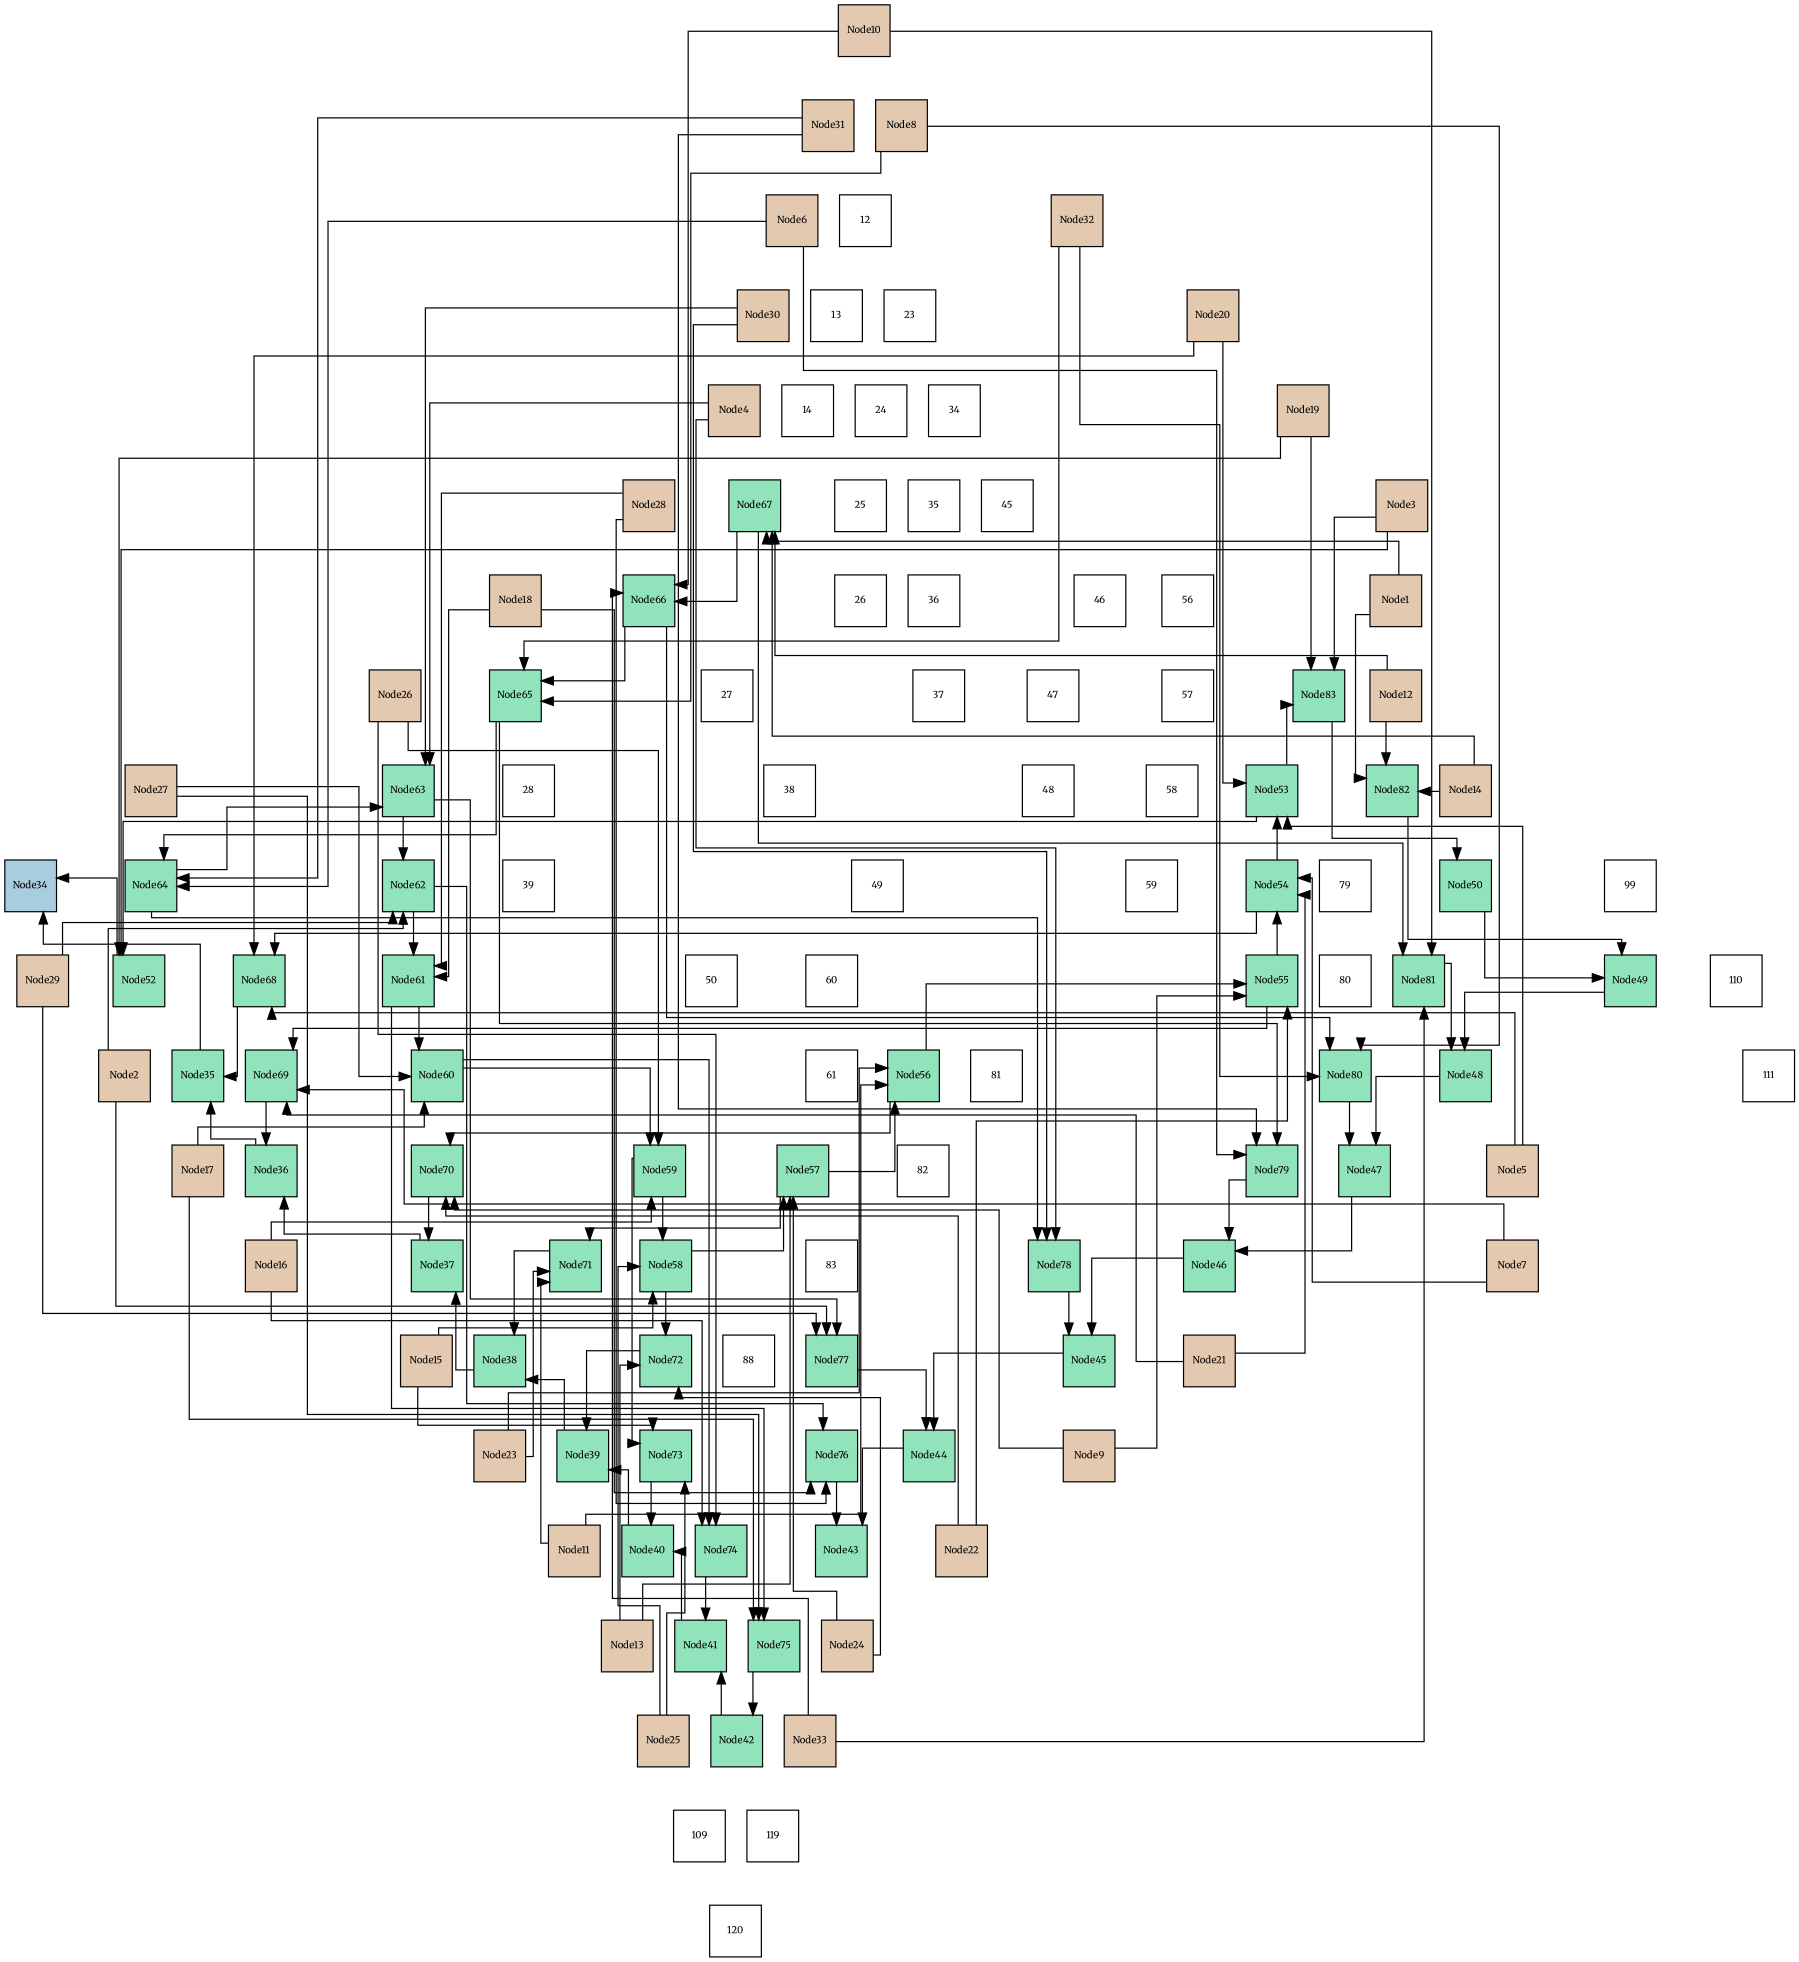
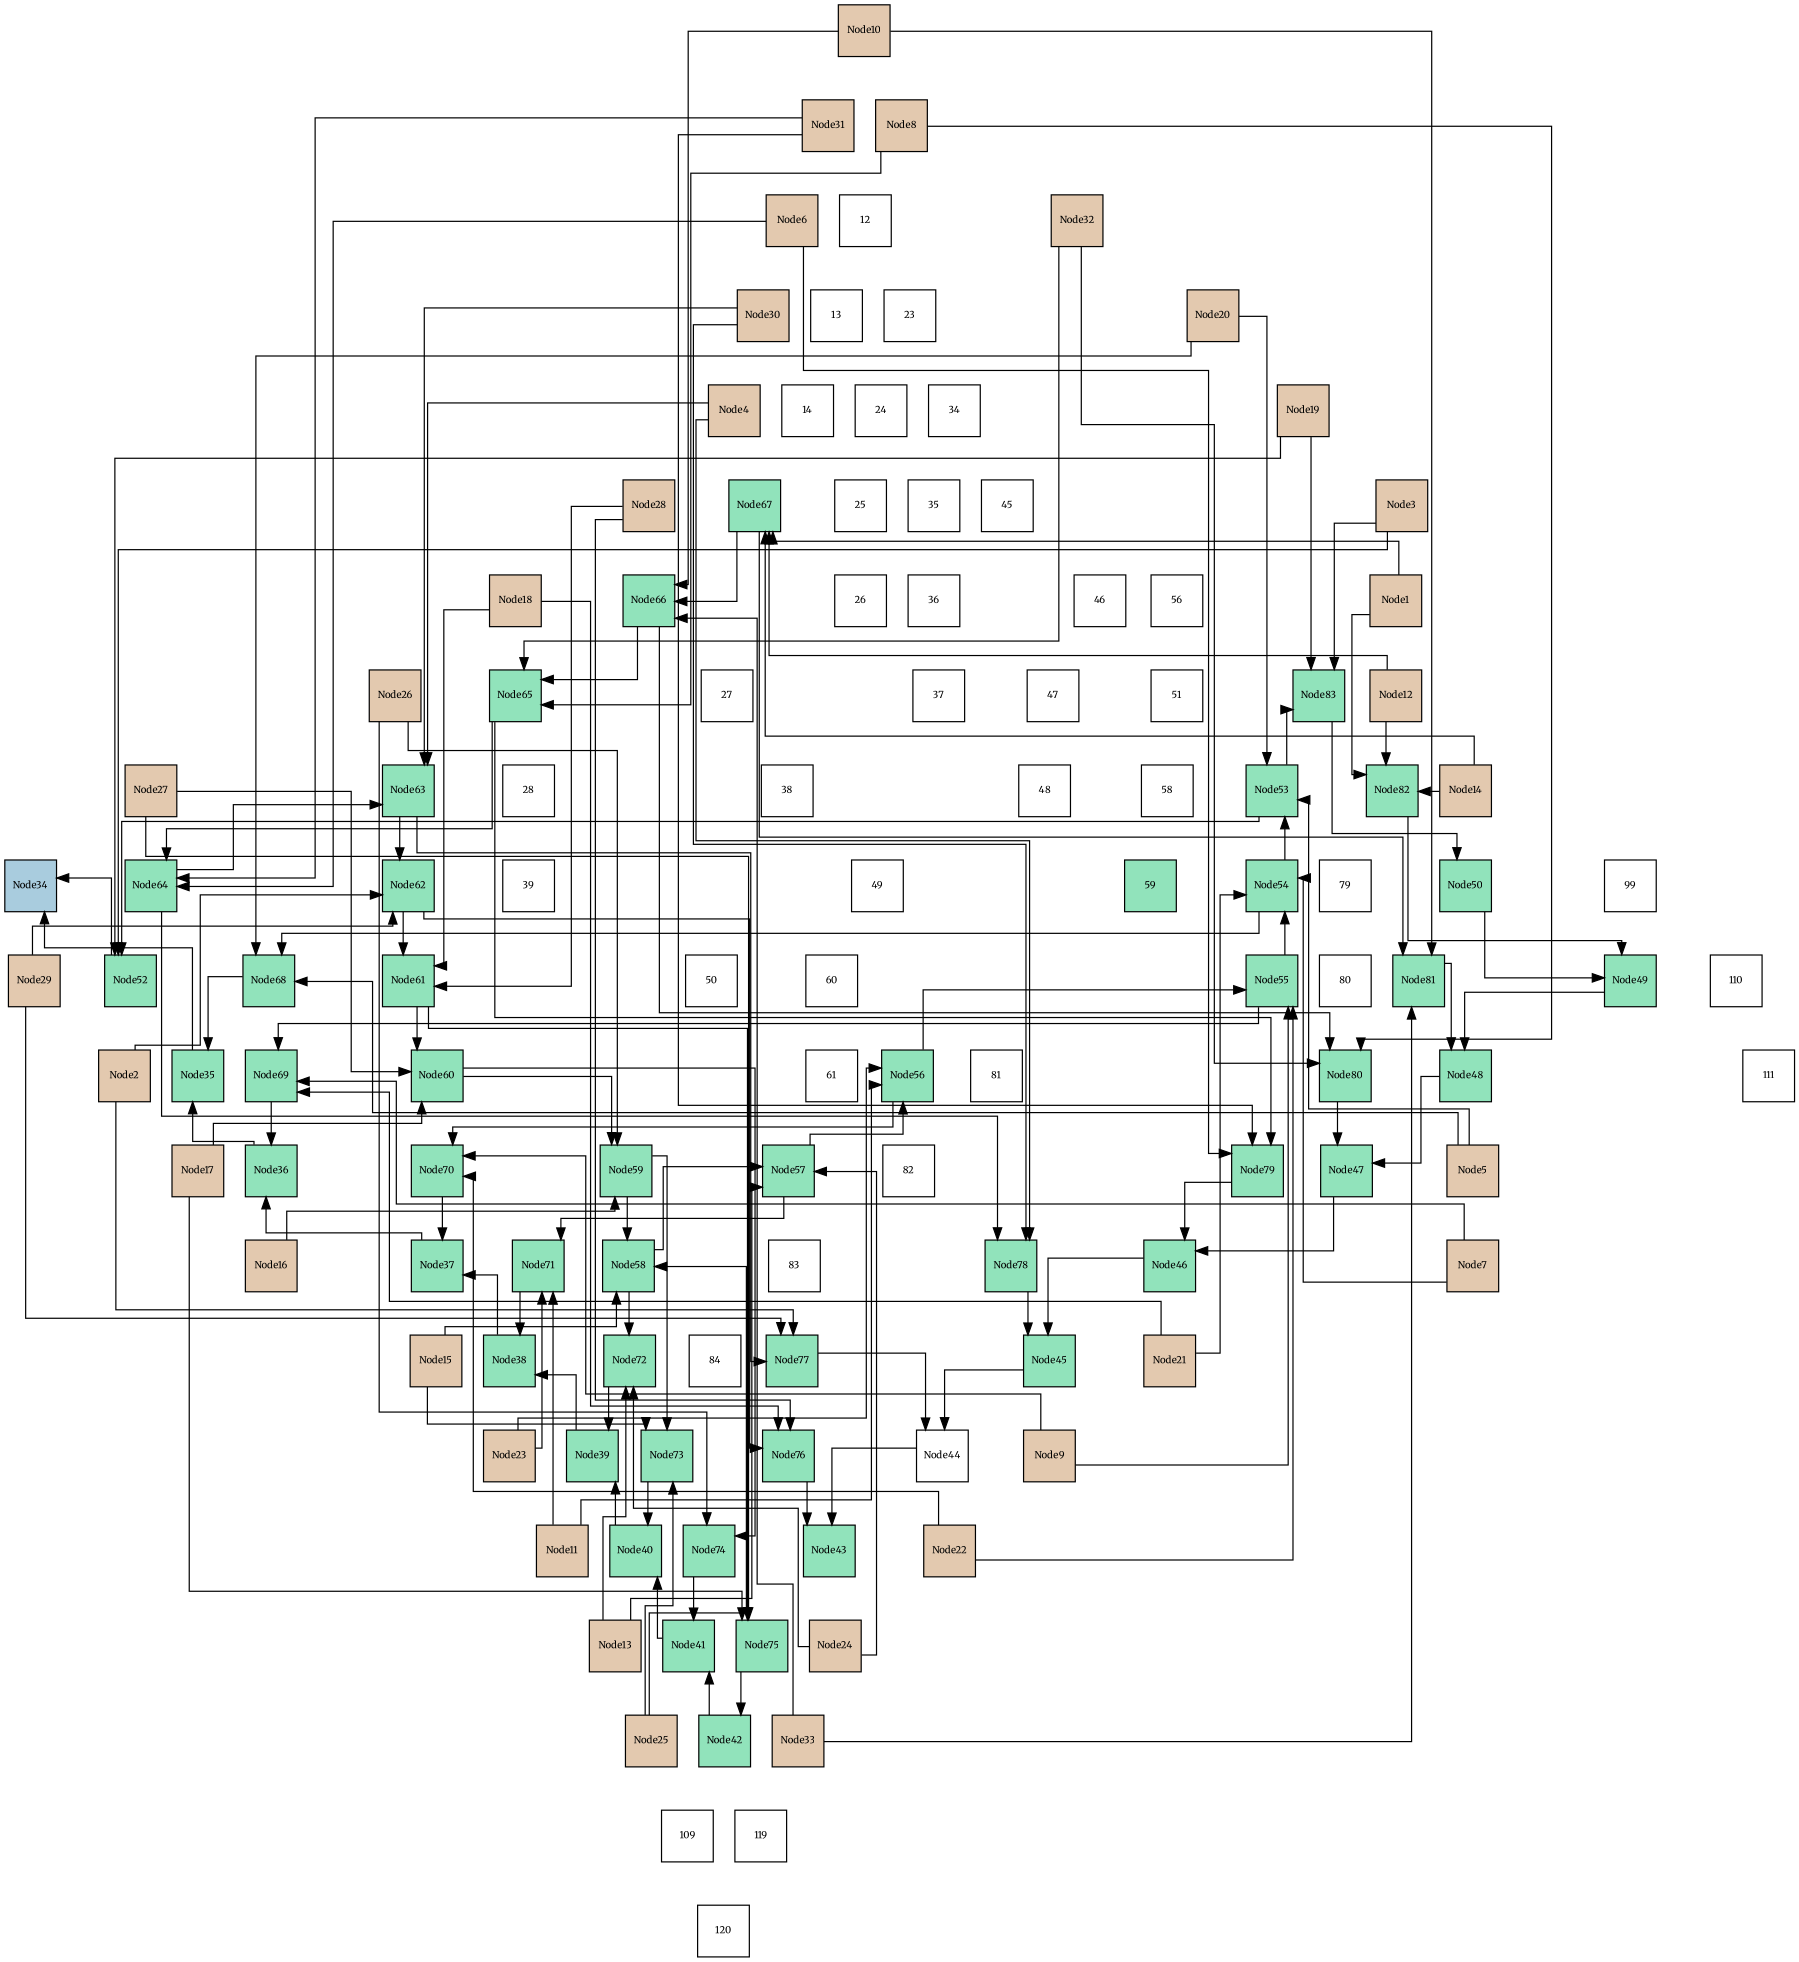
(1188, 696) -> (1177, 696)
(1152, 886) -> (1150, 886)
(569, 1321) -> none
(749, 1361) -> (715, 1361)
(929, 1456) -> (942, 1456)
